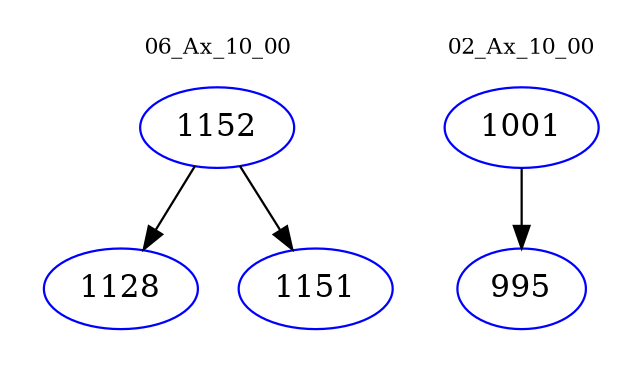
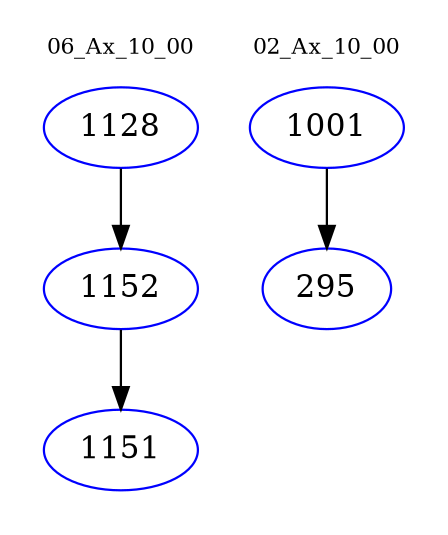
(175, 198) -> (121, 197)
(522, 289) -> (327, 289)
